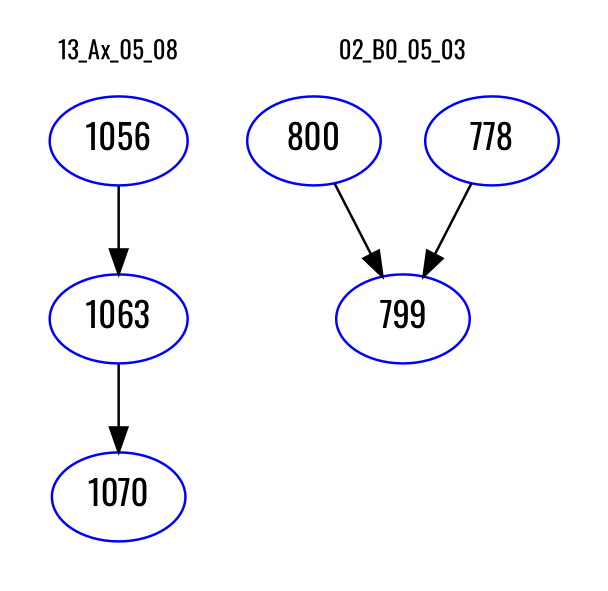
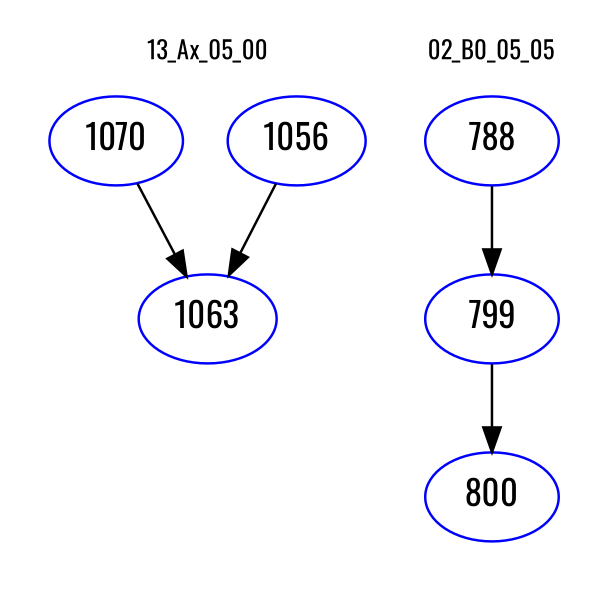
(119, 53) -> (208, 53)
(403, 53) -> (492, 53)
(492, 141) -> (492, 141)
(353, 219) -> (492, 396)
(119, 396) -> (156, 219)
